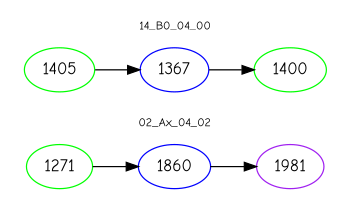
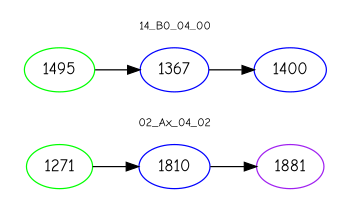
(60, 70) -> (60, 70)
(290, 70) -> (290, 70)
(174, 167) -> (174, 167)
(290, 167) -> (290, 167)
